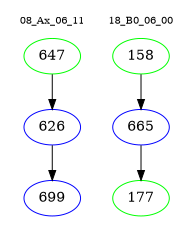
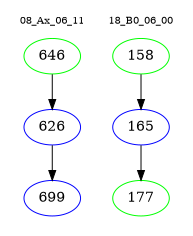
(52, 56) -> (52, 56)
(141, 127) -> (141, 127)
